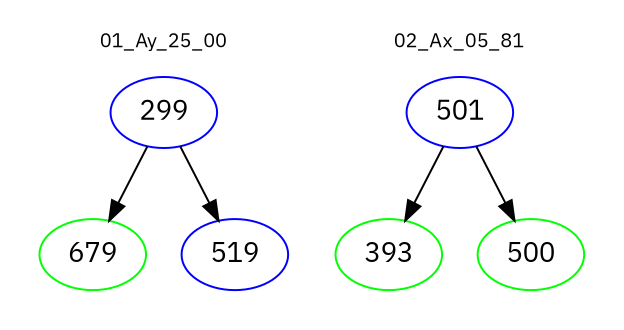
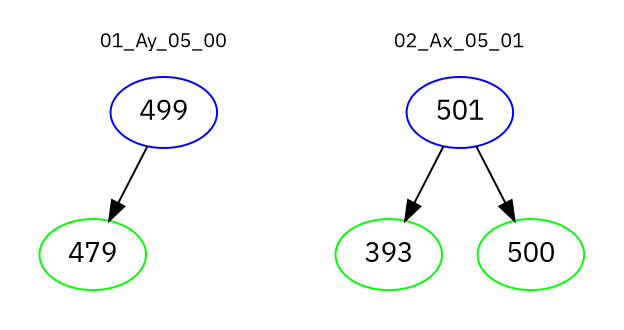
(164, 42) -> (164, 42)
(460, 42) -> (460, 42)
(164, 112) -> (164, 112)
(93, 255) -> (93, 255)
(235, 255) -> none
